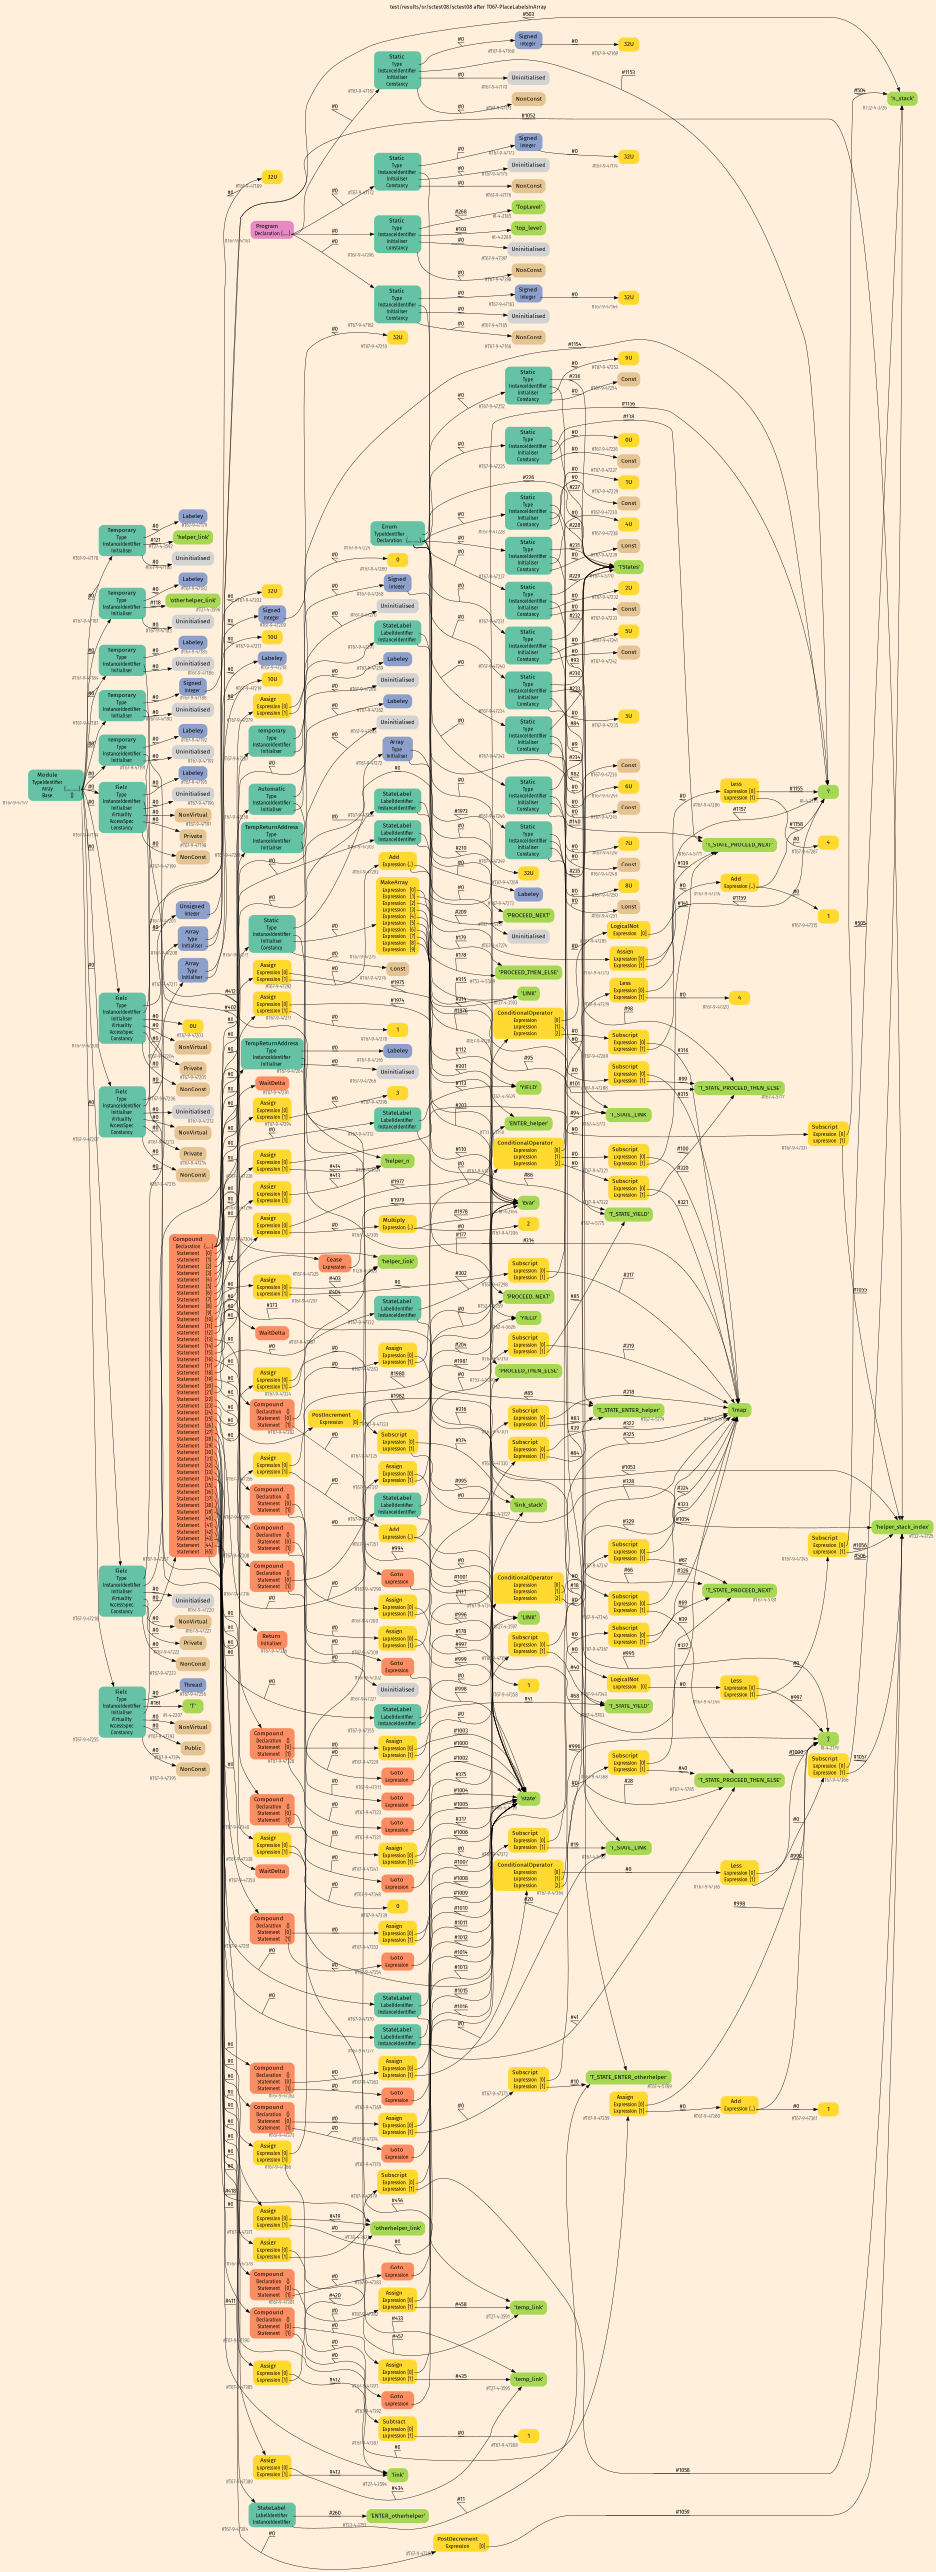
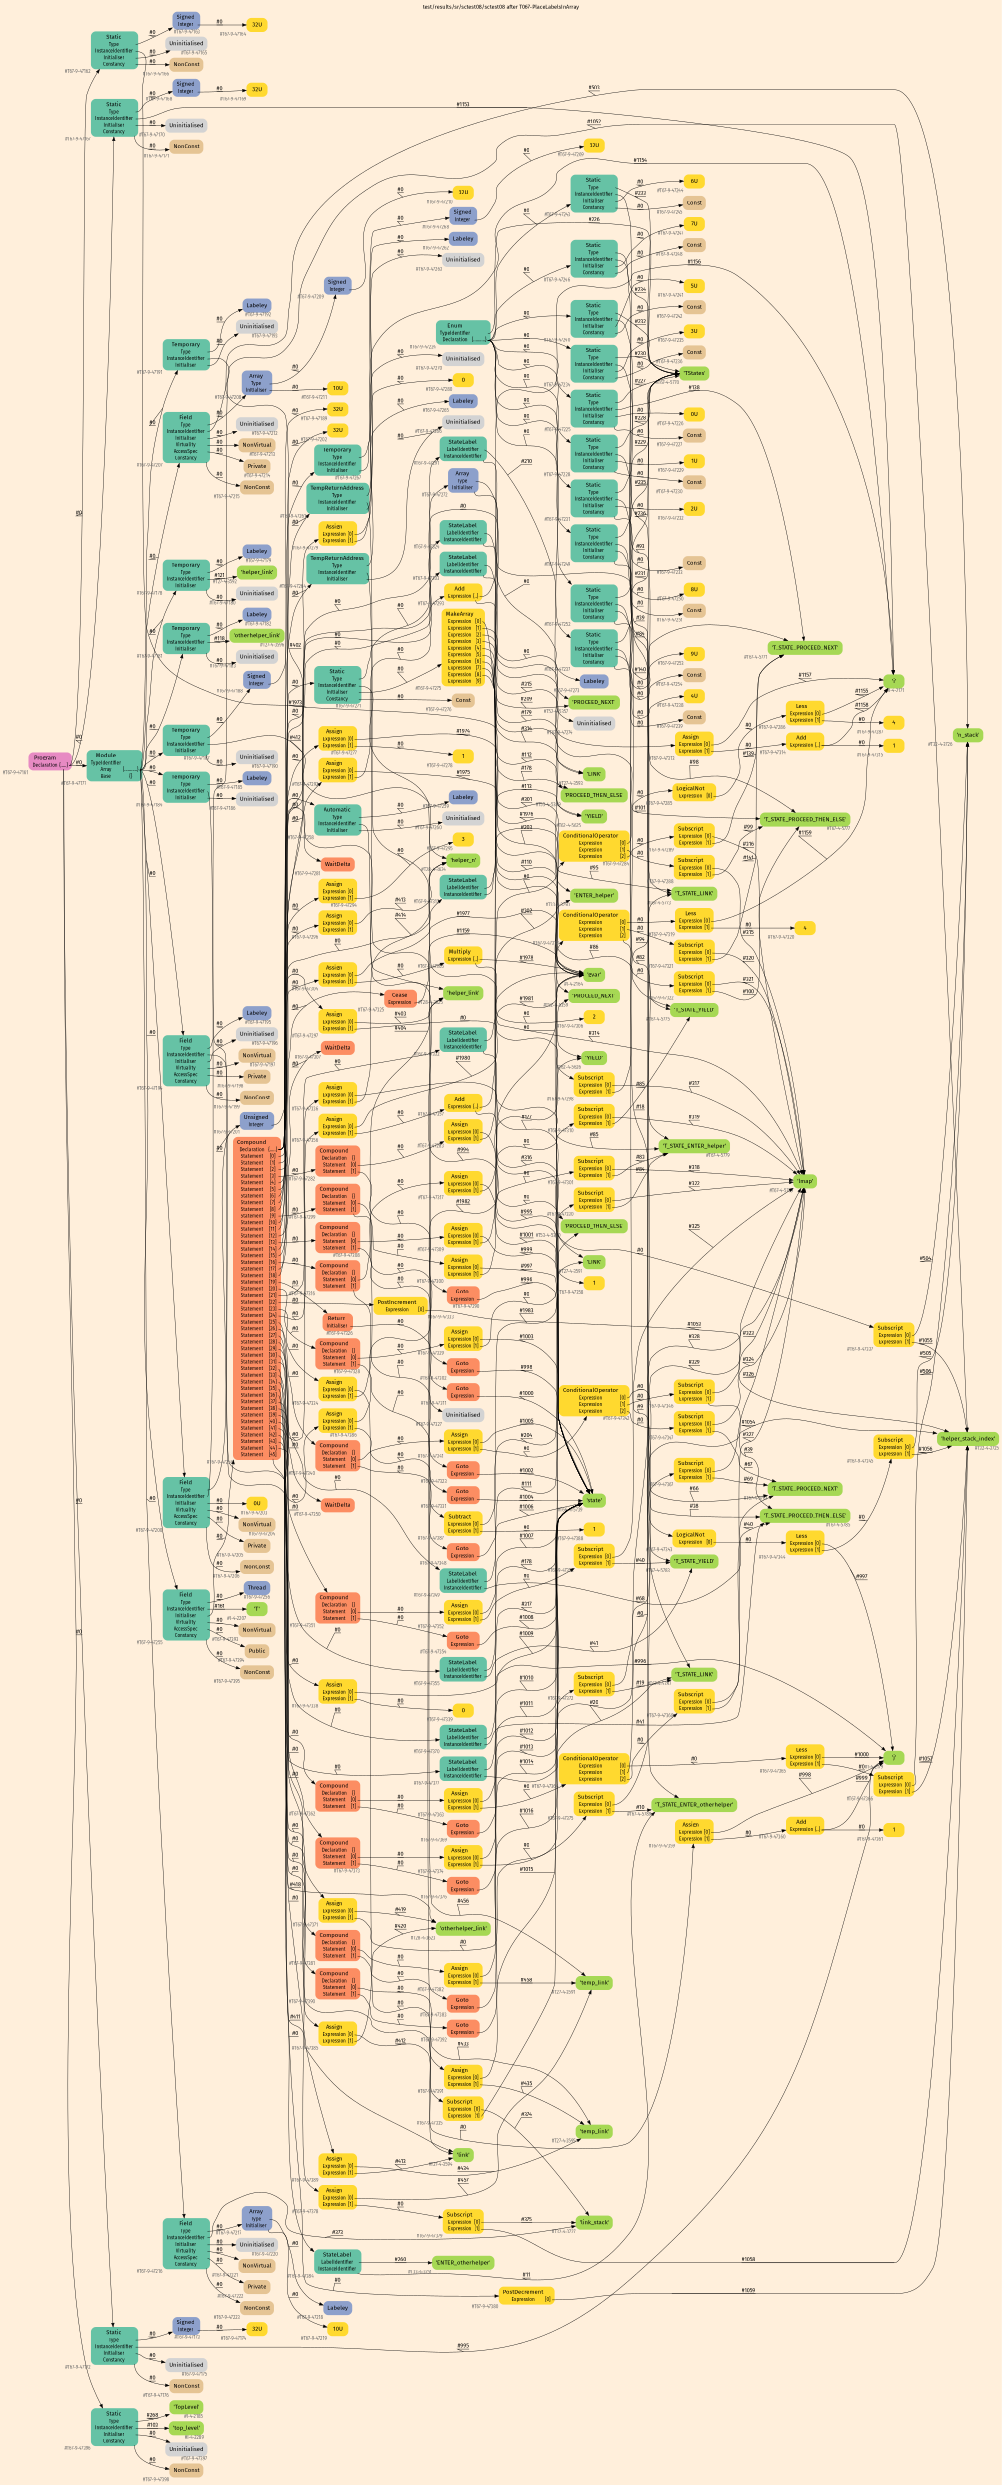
none -> (76, 766)
(398, 1200) -> (463, 931)
none -> (554, 1314)
